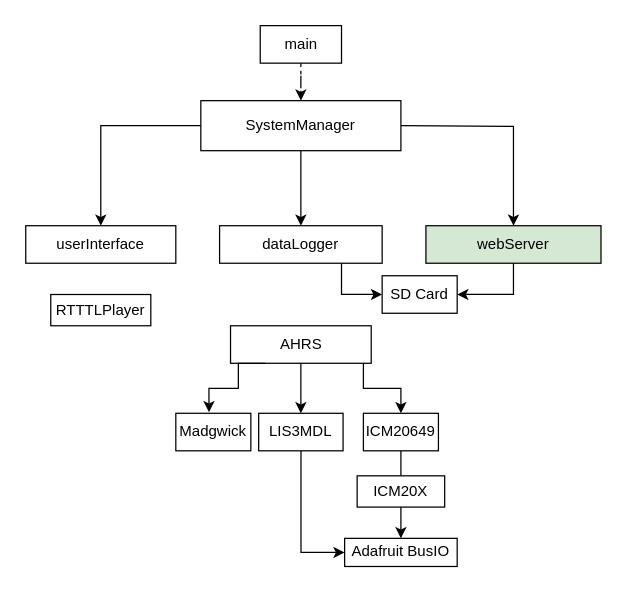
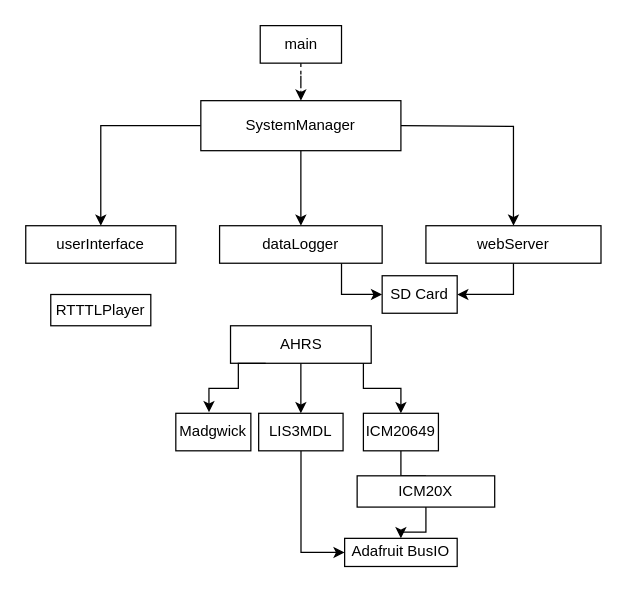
(513, 244) -> (513, 244)
(401, 491) -> (426, 491)
